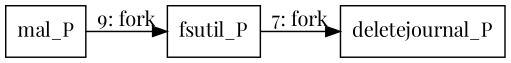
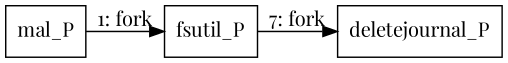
(127, 21) -> (125, 21)
